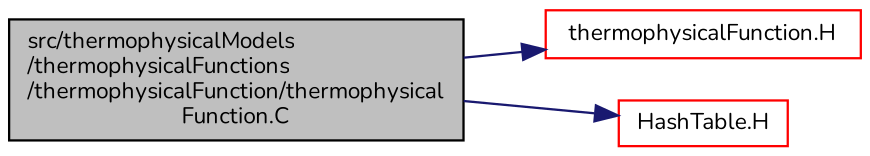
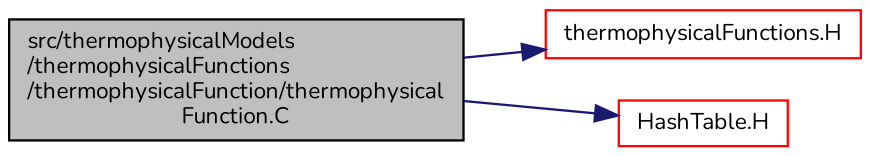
(703, 34) -> (703, 34)
